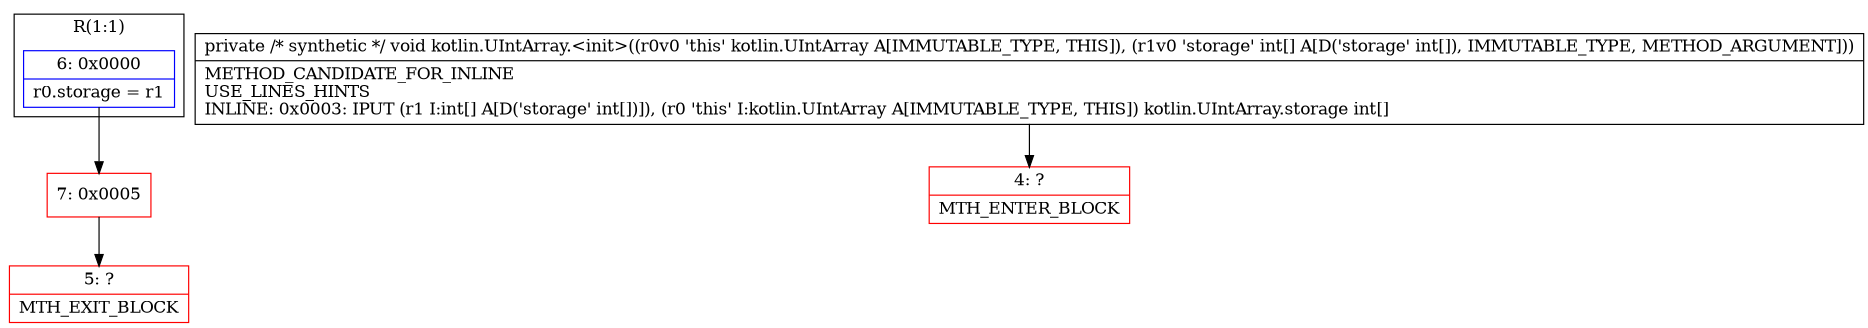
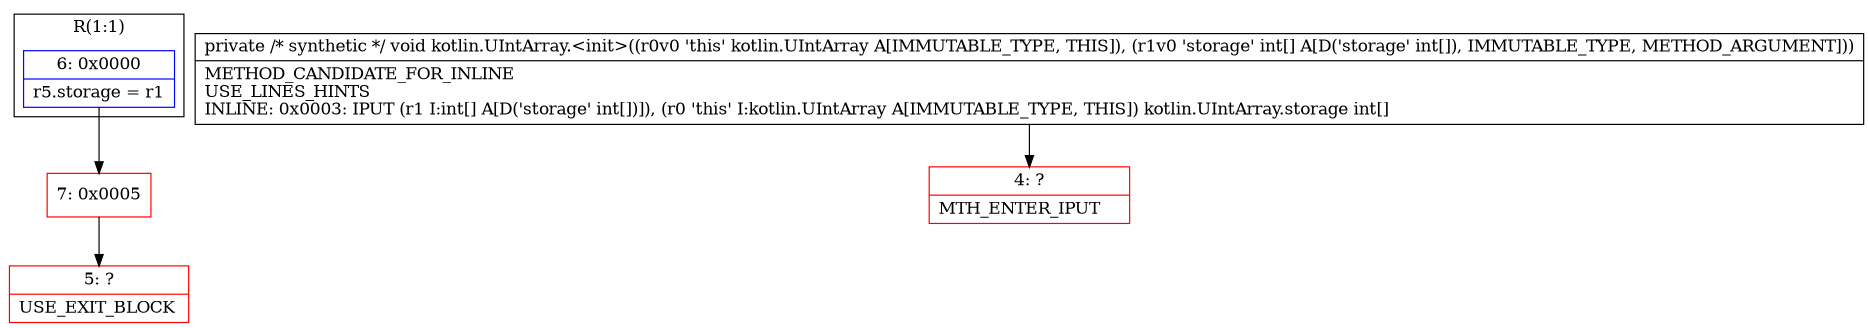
(99, 93) -> (99, 93)
(1029, 209) -> (1019, 209)
(99, 308) -> (97, 308)
